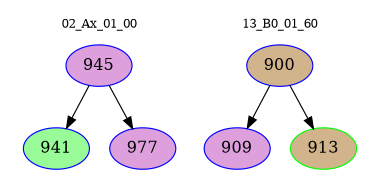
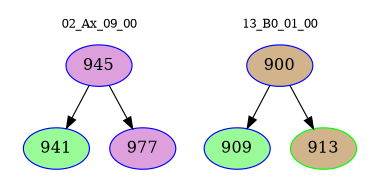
(100, 25) -> (100, 25)
(280, 25) -> (280, 25)
(237, 149) -> (237, 149)
